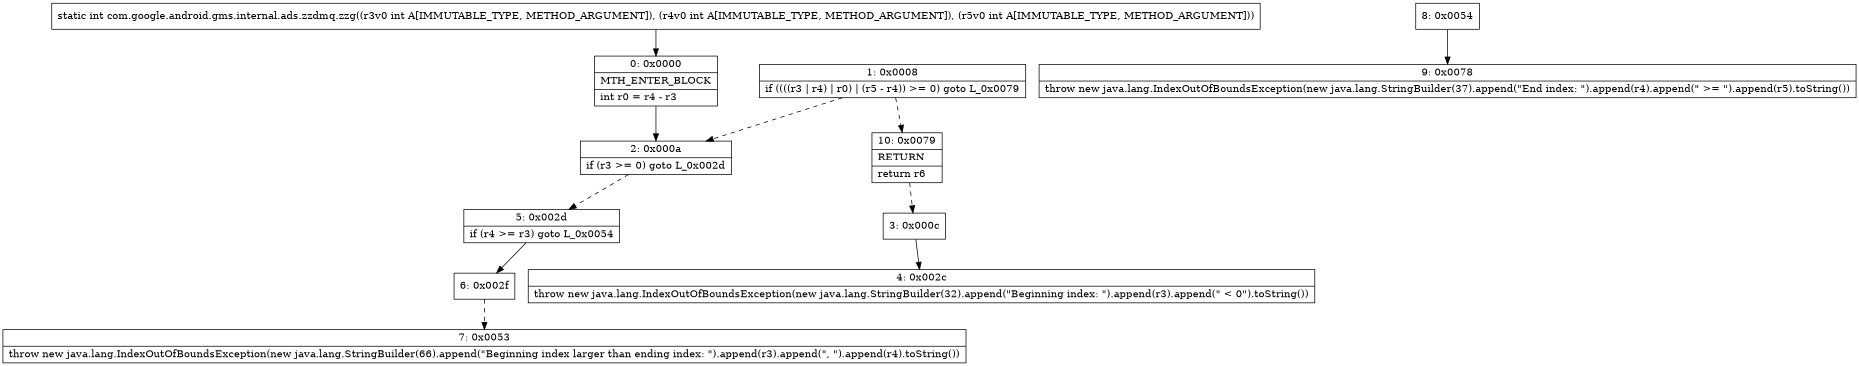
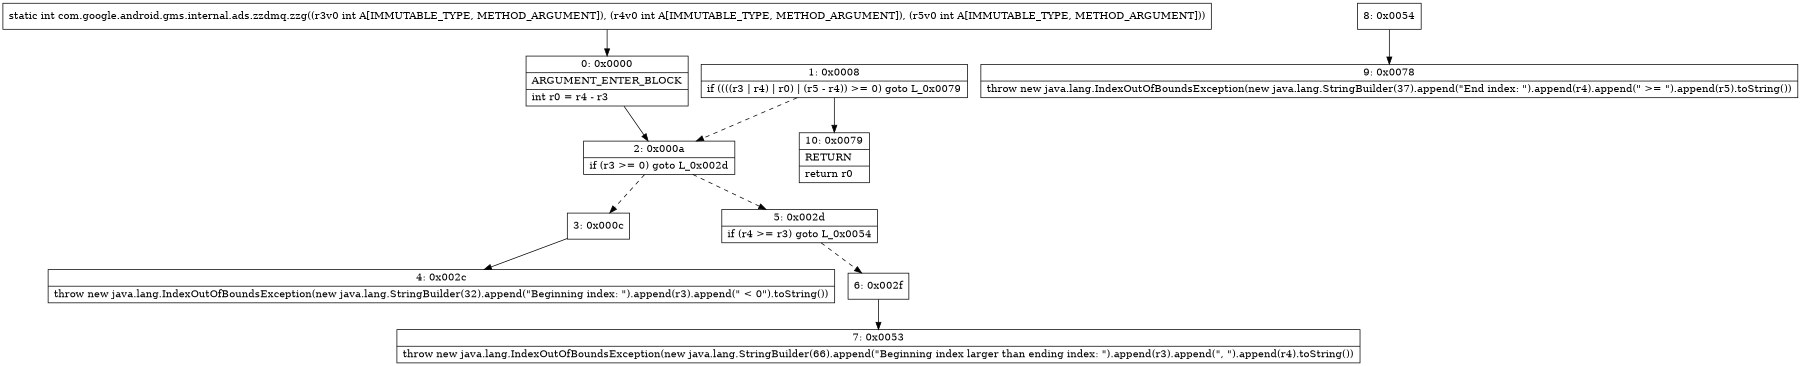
(656, 81) -> (607, 81)
(898, 112) -> (834, 111)
(902, 174) -> (829, 174)
(911, 194) -> (630, 191)
(514, 255) -> (839, 256)
(484, 311) -> (878, 311)
